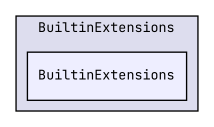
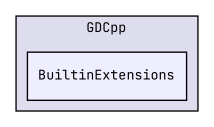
(107, 29) -> (107, 29)
